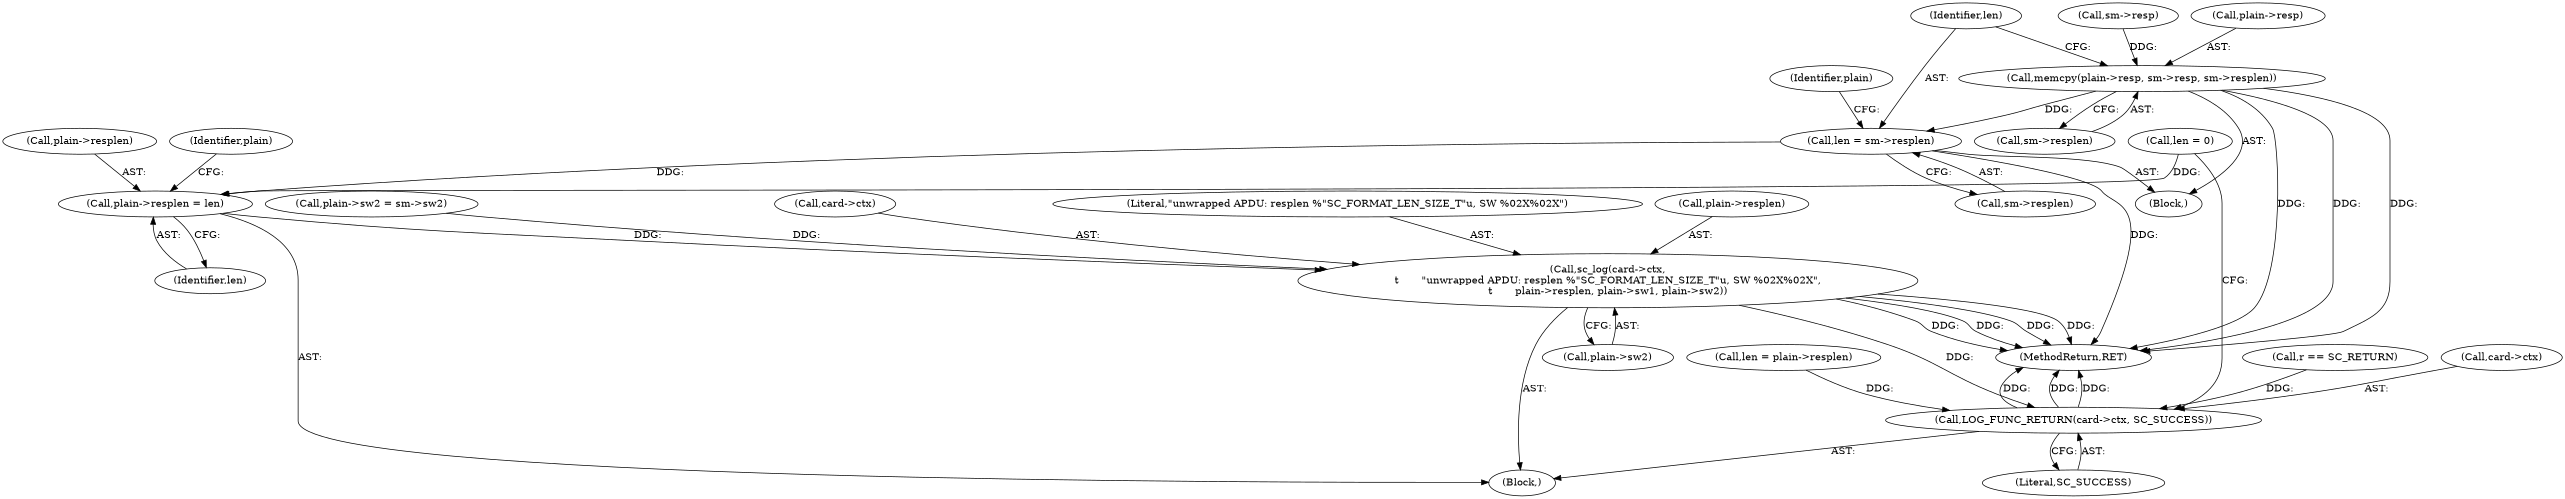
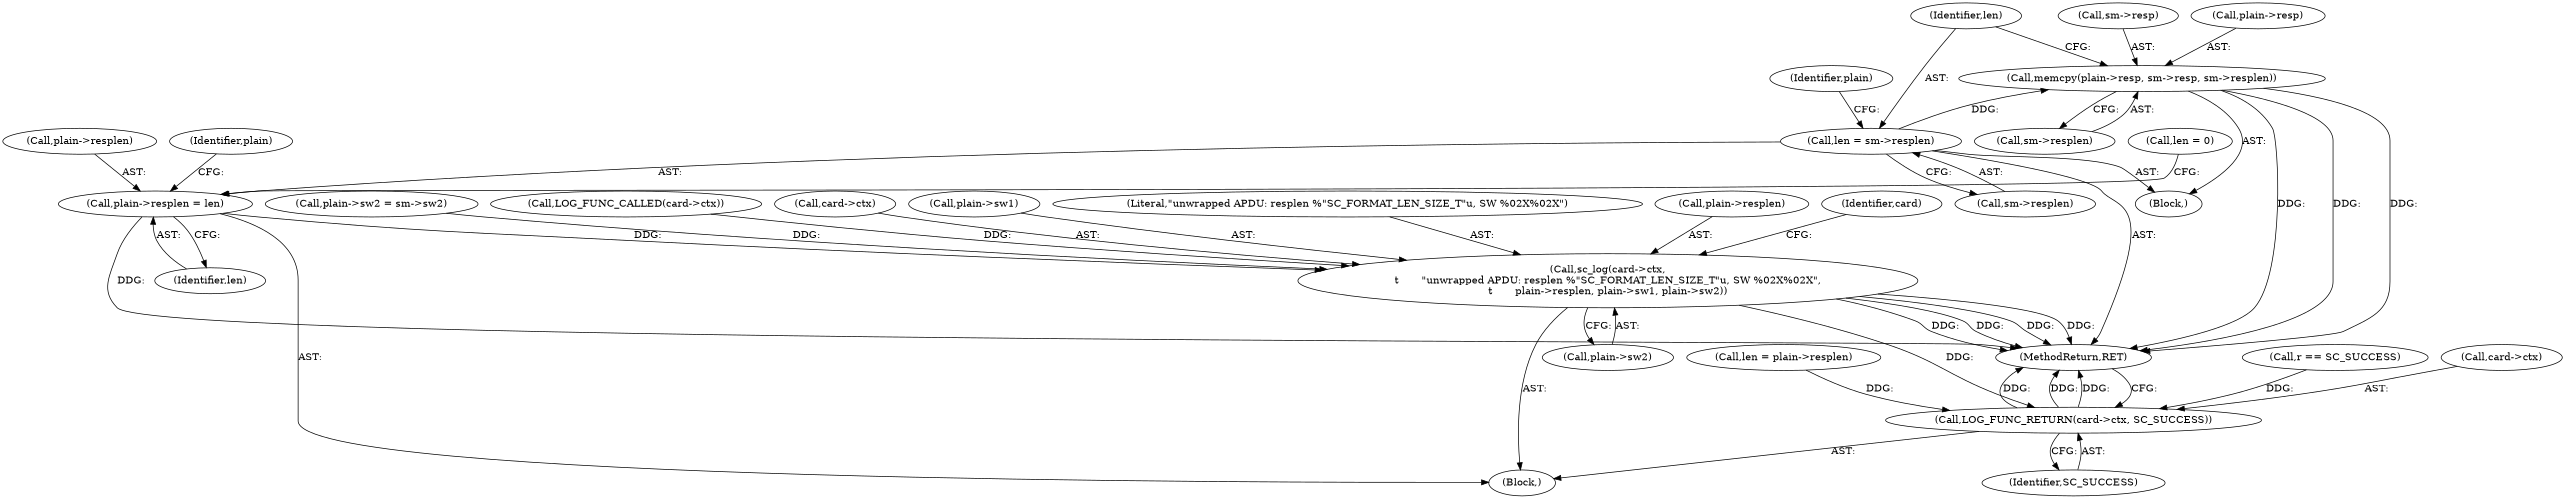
(2145, 47) -> (2145, 47)
(2015, 113) -> (1969, 105)
(672, 173) -> (672, 173)
(2189, 173) -> (2189, 173)
none -> (626, 204)
none -> (974, 204)
none -> (1882, 204)
(2146, 235) -> (2146, 235)
(2222, 286) -> (2130, 384)
none -> (1012, 338)
(2335, 357) -> (2335, 357)
(2074, 483) -> (2074, 483)
